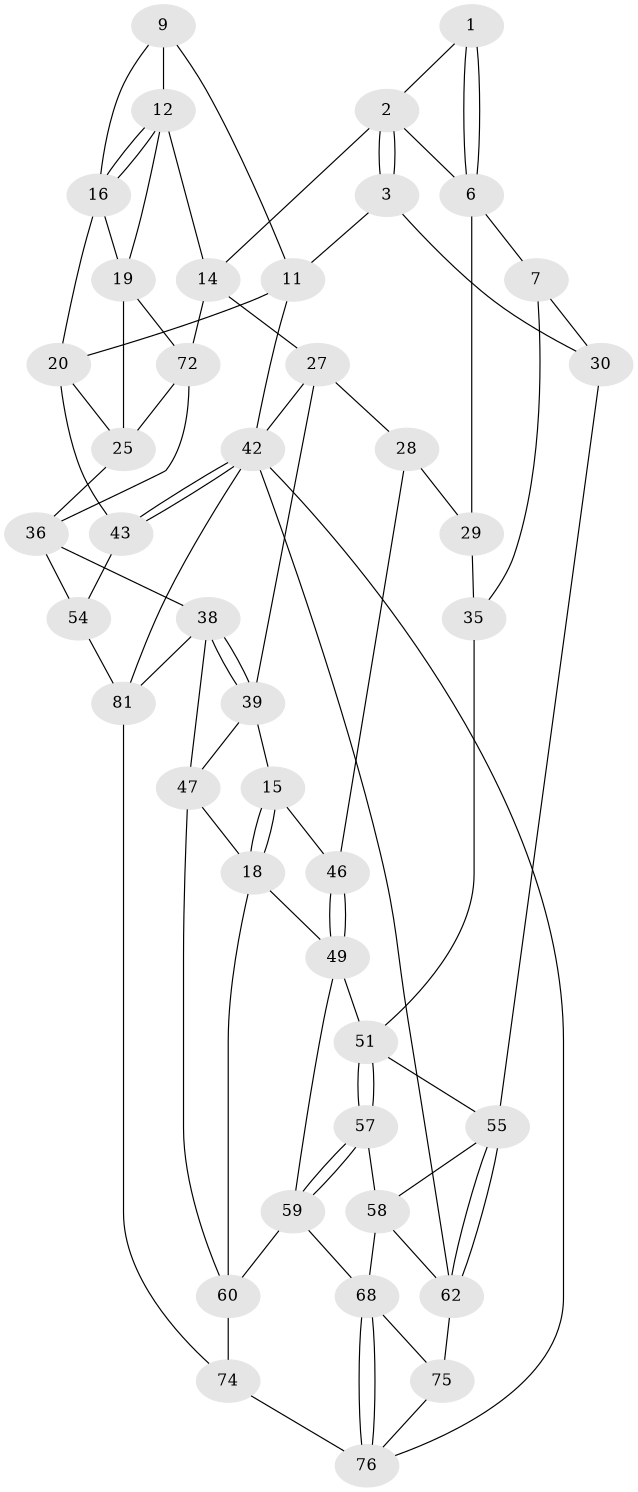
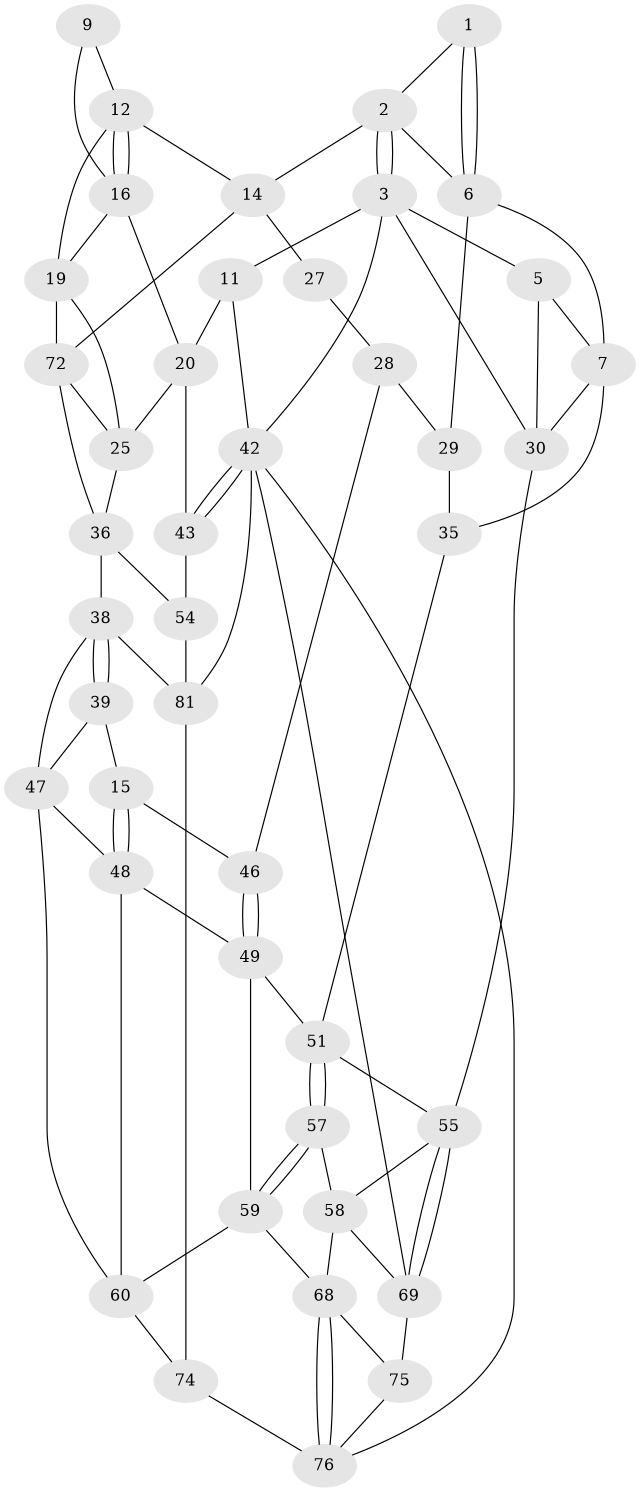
(237, 149) -> none
none -> (539, 280)
(285, 407) -> (341, 332)
(288, 519) -> none
(253, 873) -> (121, 873)
(452, 1296) -> (409, 1296)
